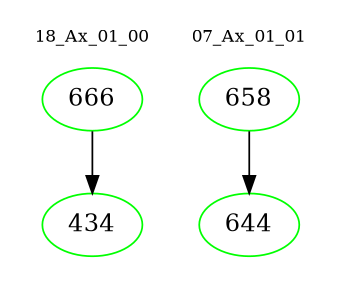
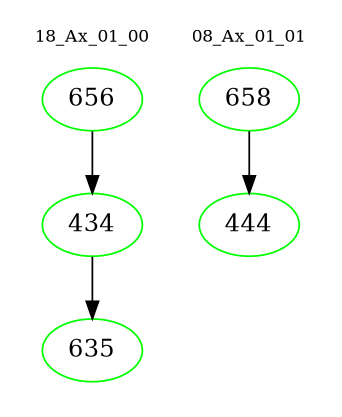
(249, 37) -> (249, 37)
(92, 99) -> (92, 99)
(249, 225) -> (249, 225)
none -> (92, 350)
